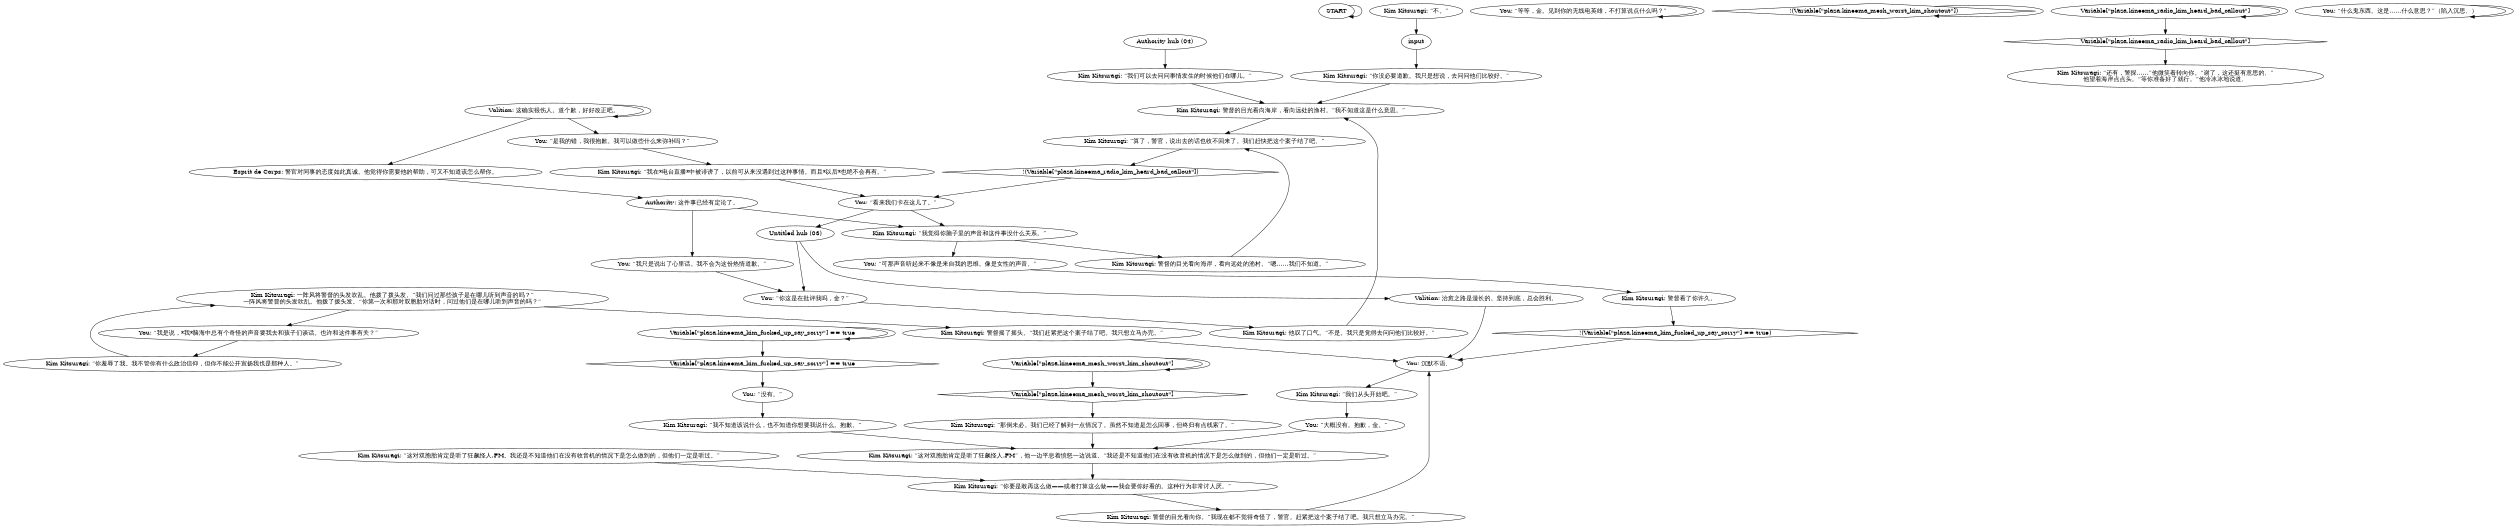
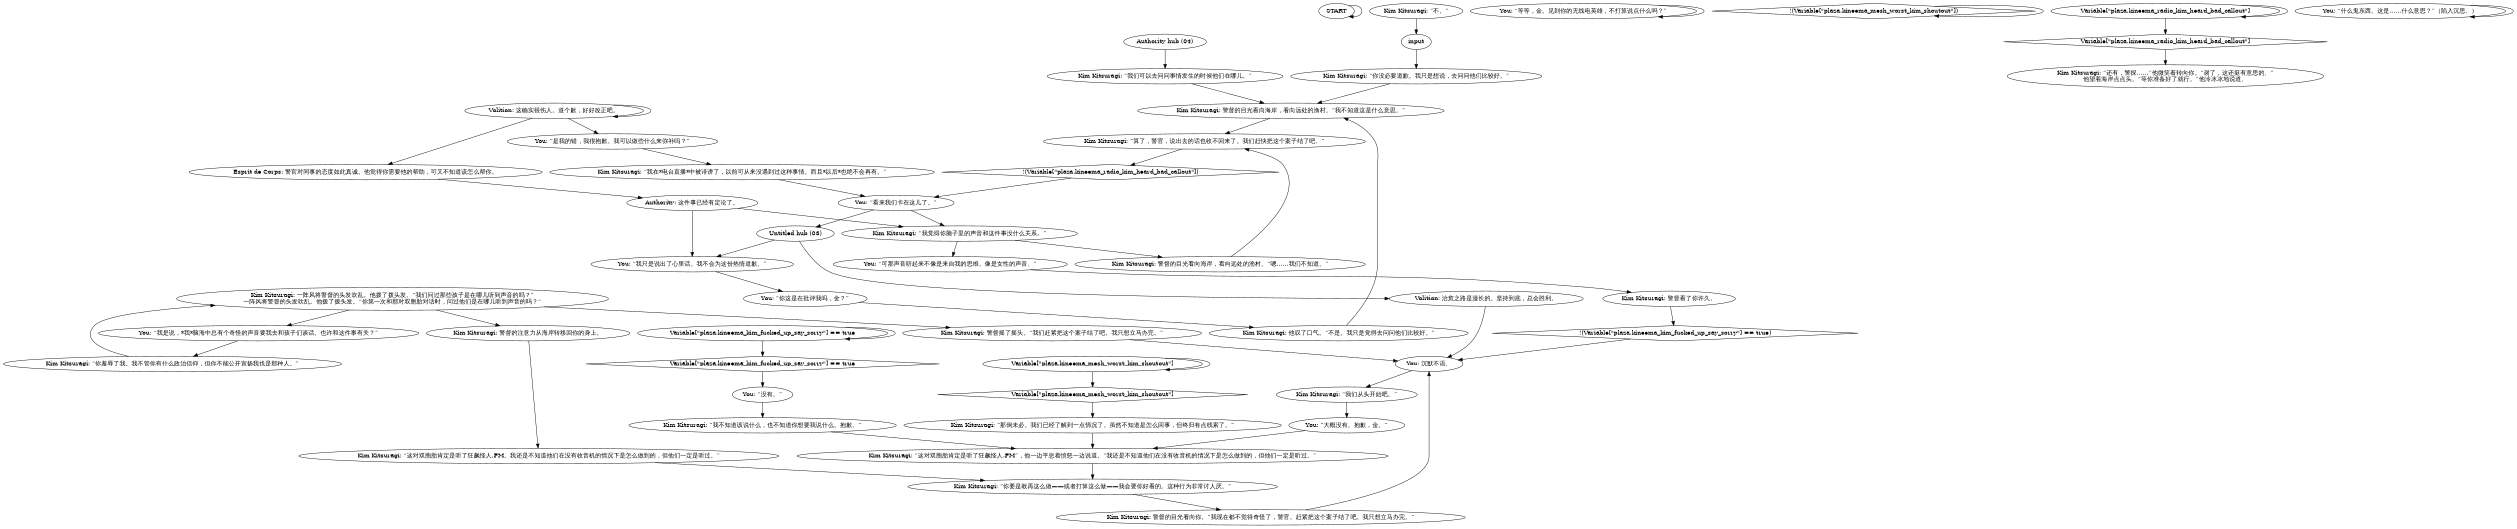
(800, 264) -> (748, 248)
none -> (528, 333)
